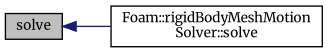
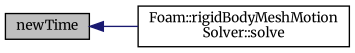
(34, 26) -> (47, 26)
